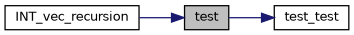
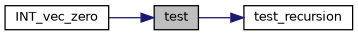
(72, 18) -> (57, 18)
(312, 18) -> (298, 18)
